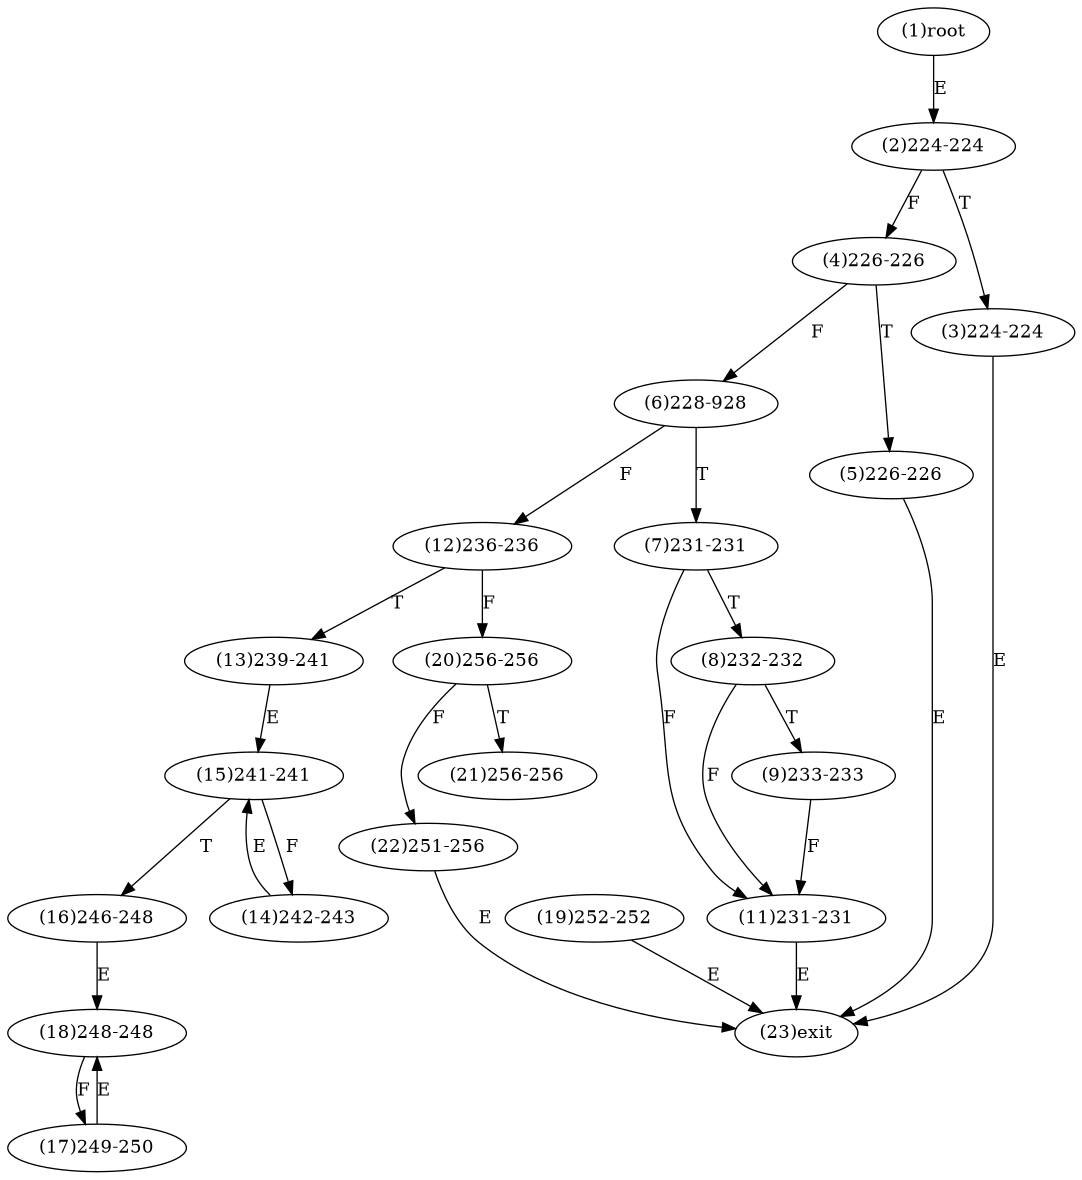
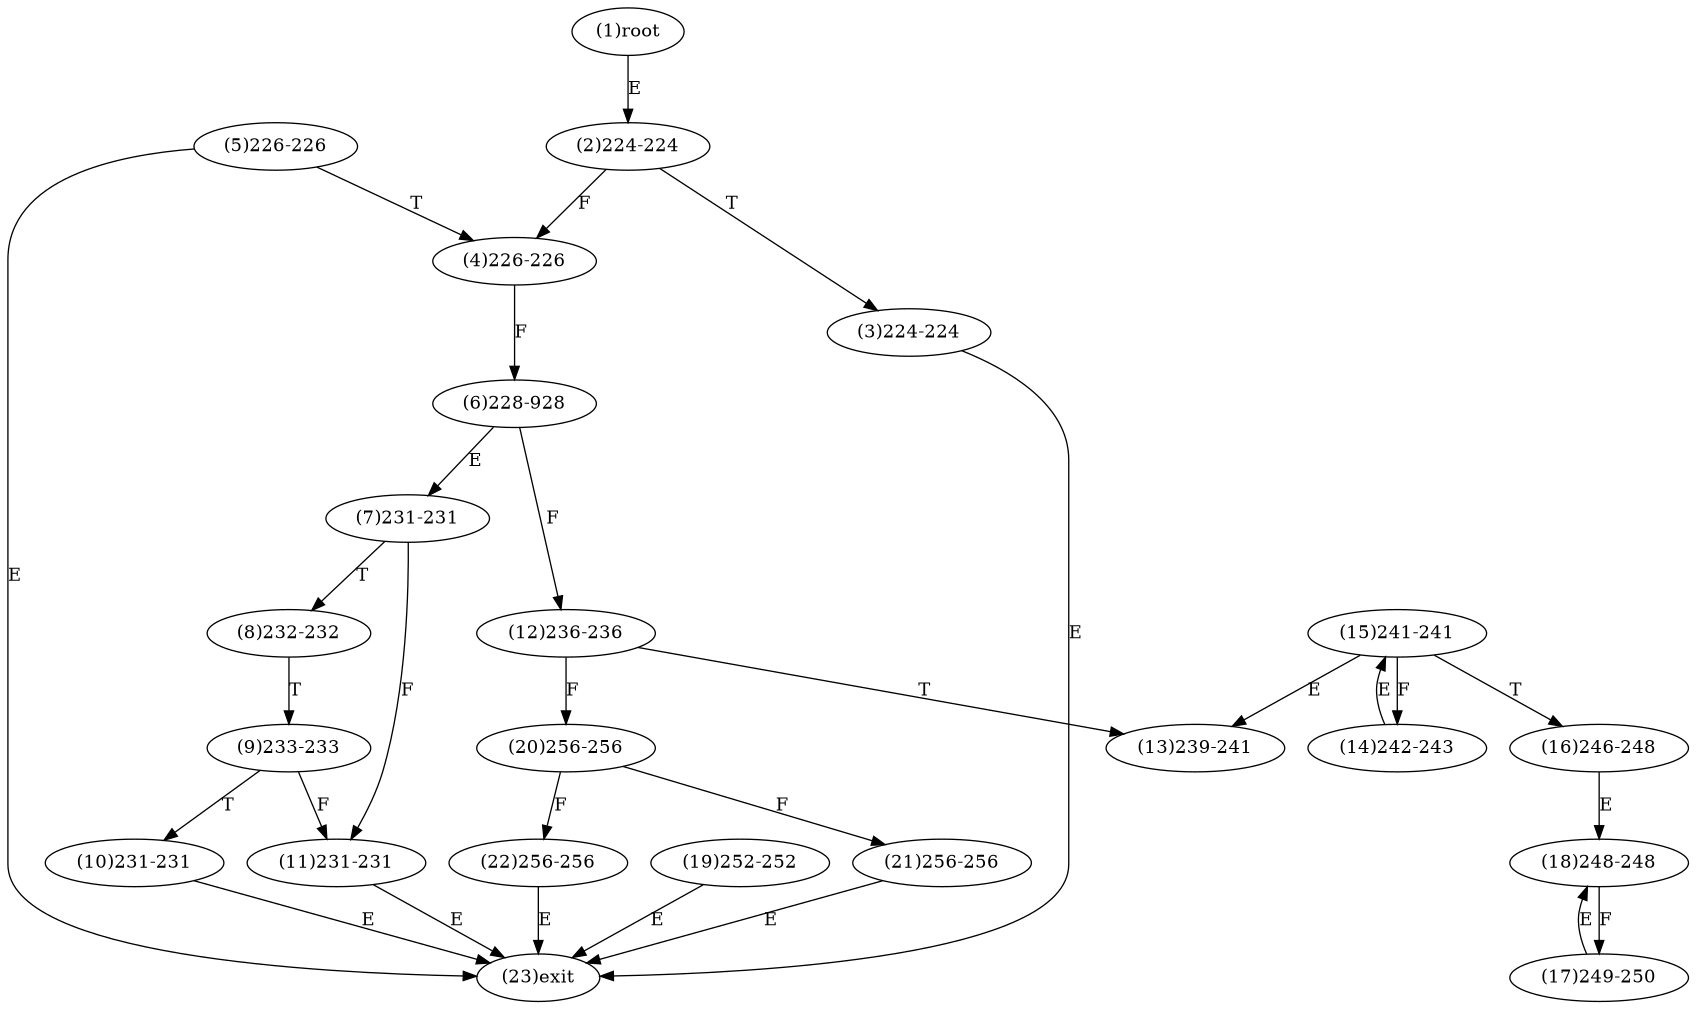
(882, 361) -> (389, 201)
(703, 475) -> (476, 461)
(265, 712) -> (1302, 688)
(503, 718) -> (782, 806)
(705, 790) -> none
(428, 847) -> (538, 863)
none -> (135, 863)
none -> (741, 920)
